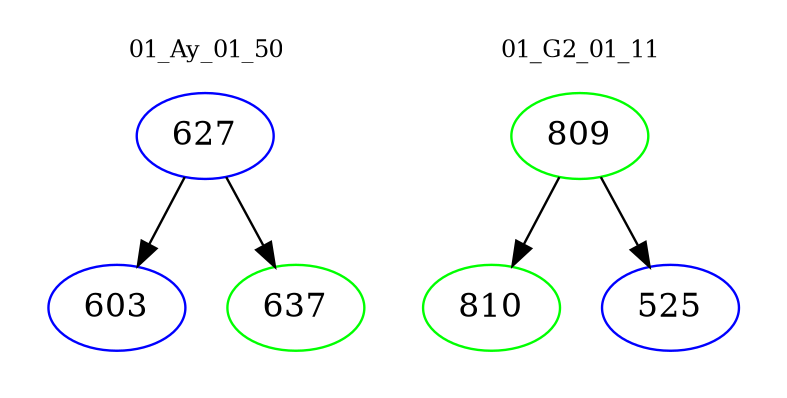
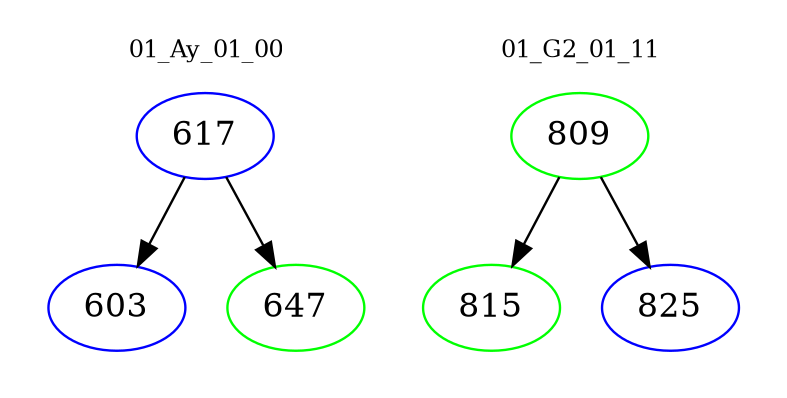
(206, 51) -> (206, 51)
(205, 136) -> (205, 136)
(296, 308) -> (296, 308)
(492, 308) -> (492, 308)
(670, 308) -> (670, 308)
